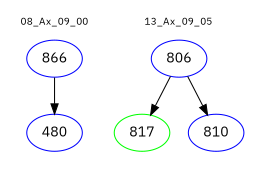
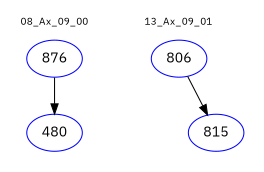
(179, 22) -> (179, 22)
(55, 59) -> (55, 59)
(142, 133) -> none
(216, 133) -> (216, 133)
